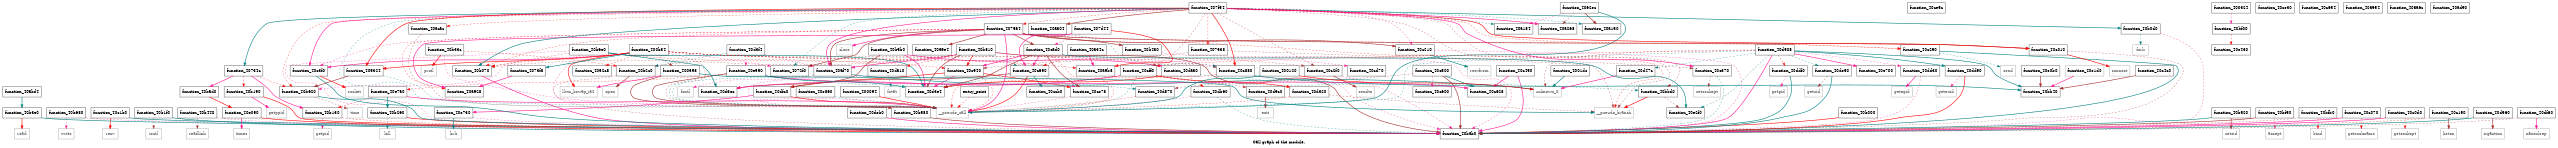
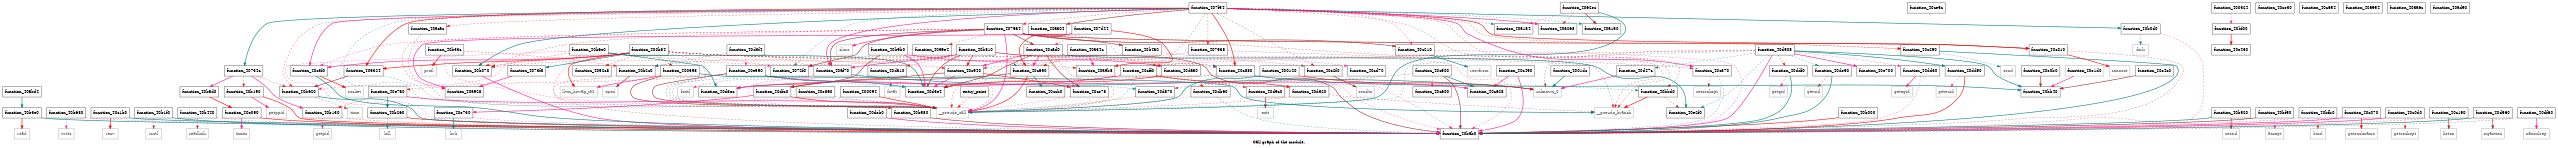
(1030, 37) -> (1030, 37)
(2231, 38) -> (2231, 38)
(969, 39) -> (969, 39)
(2361, 122) -> (2361, 122)
